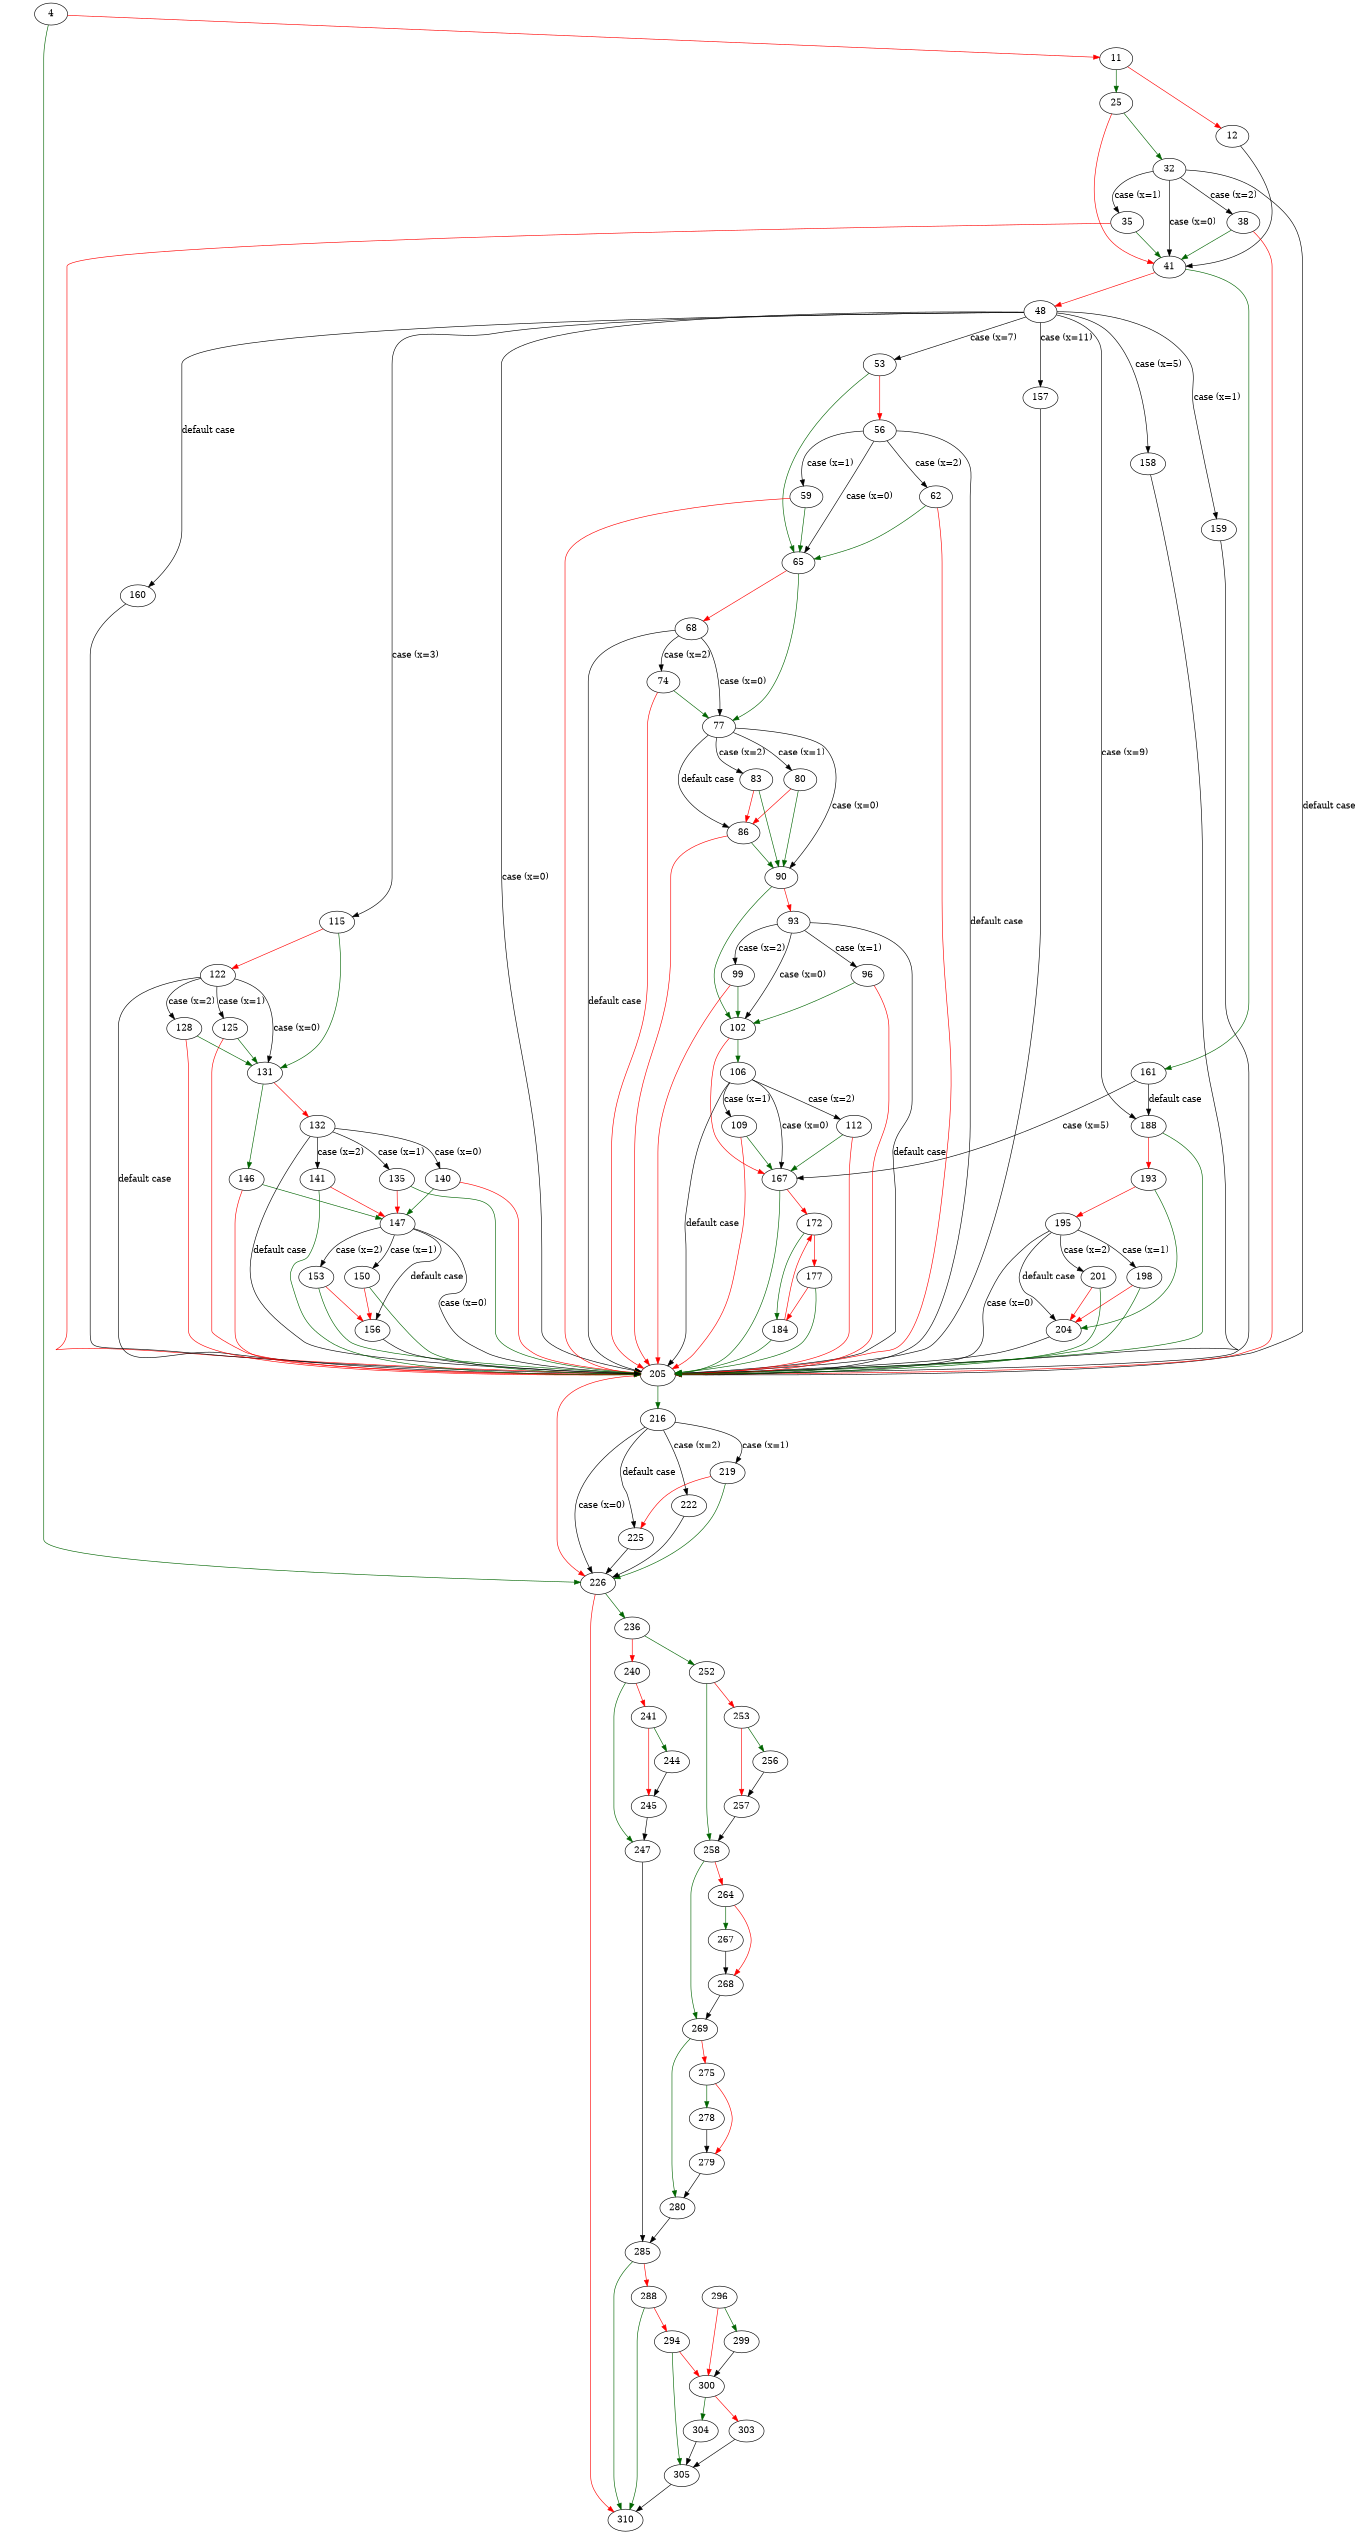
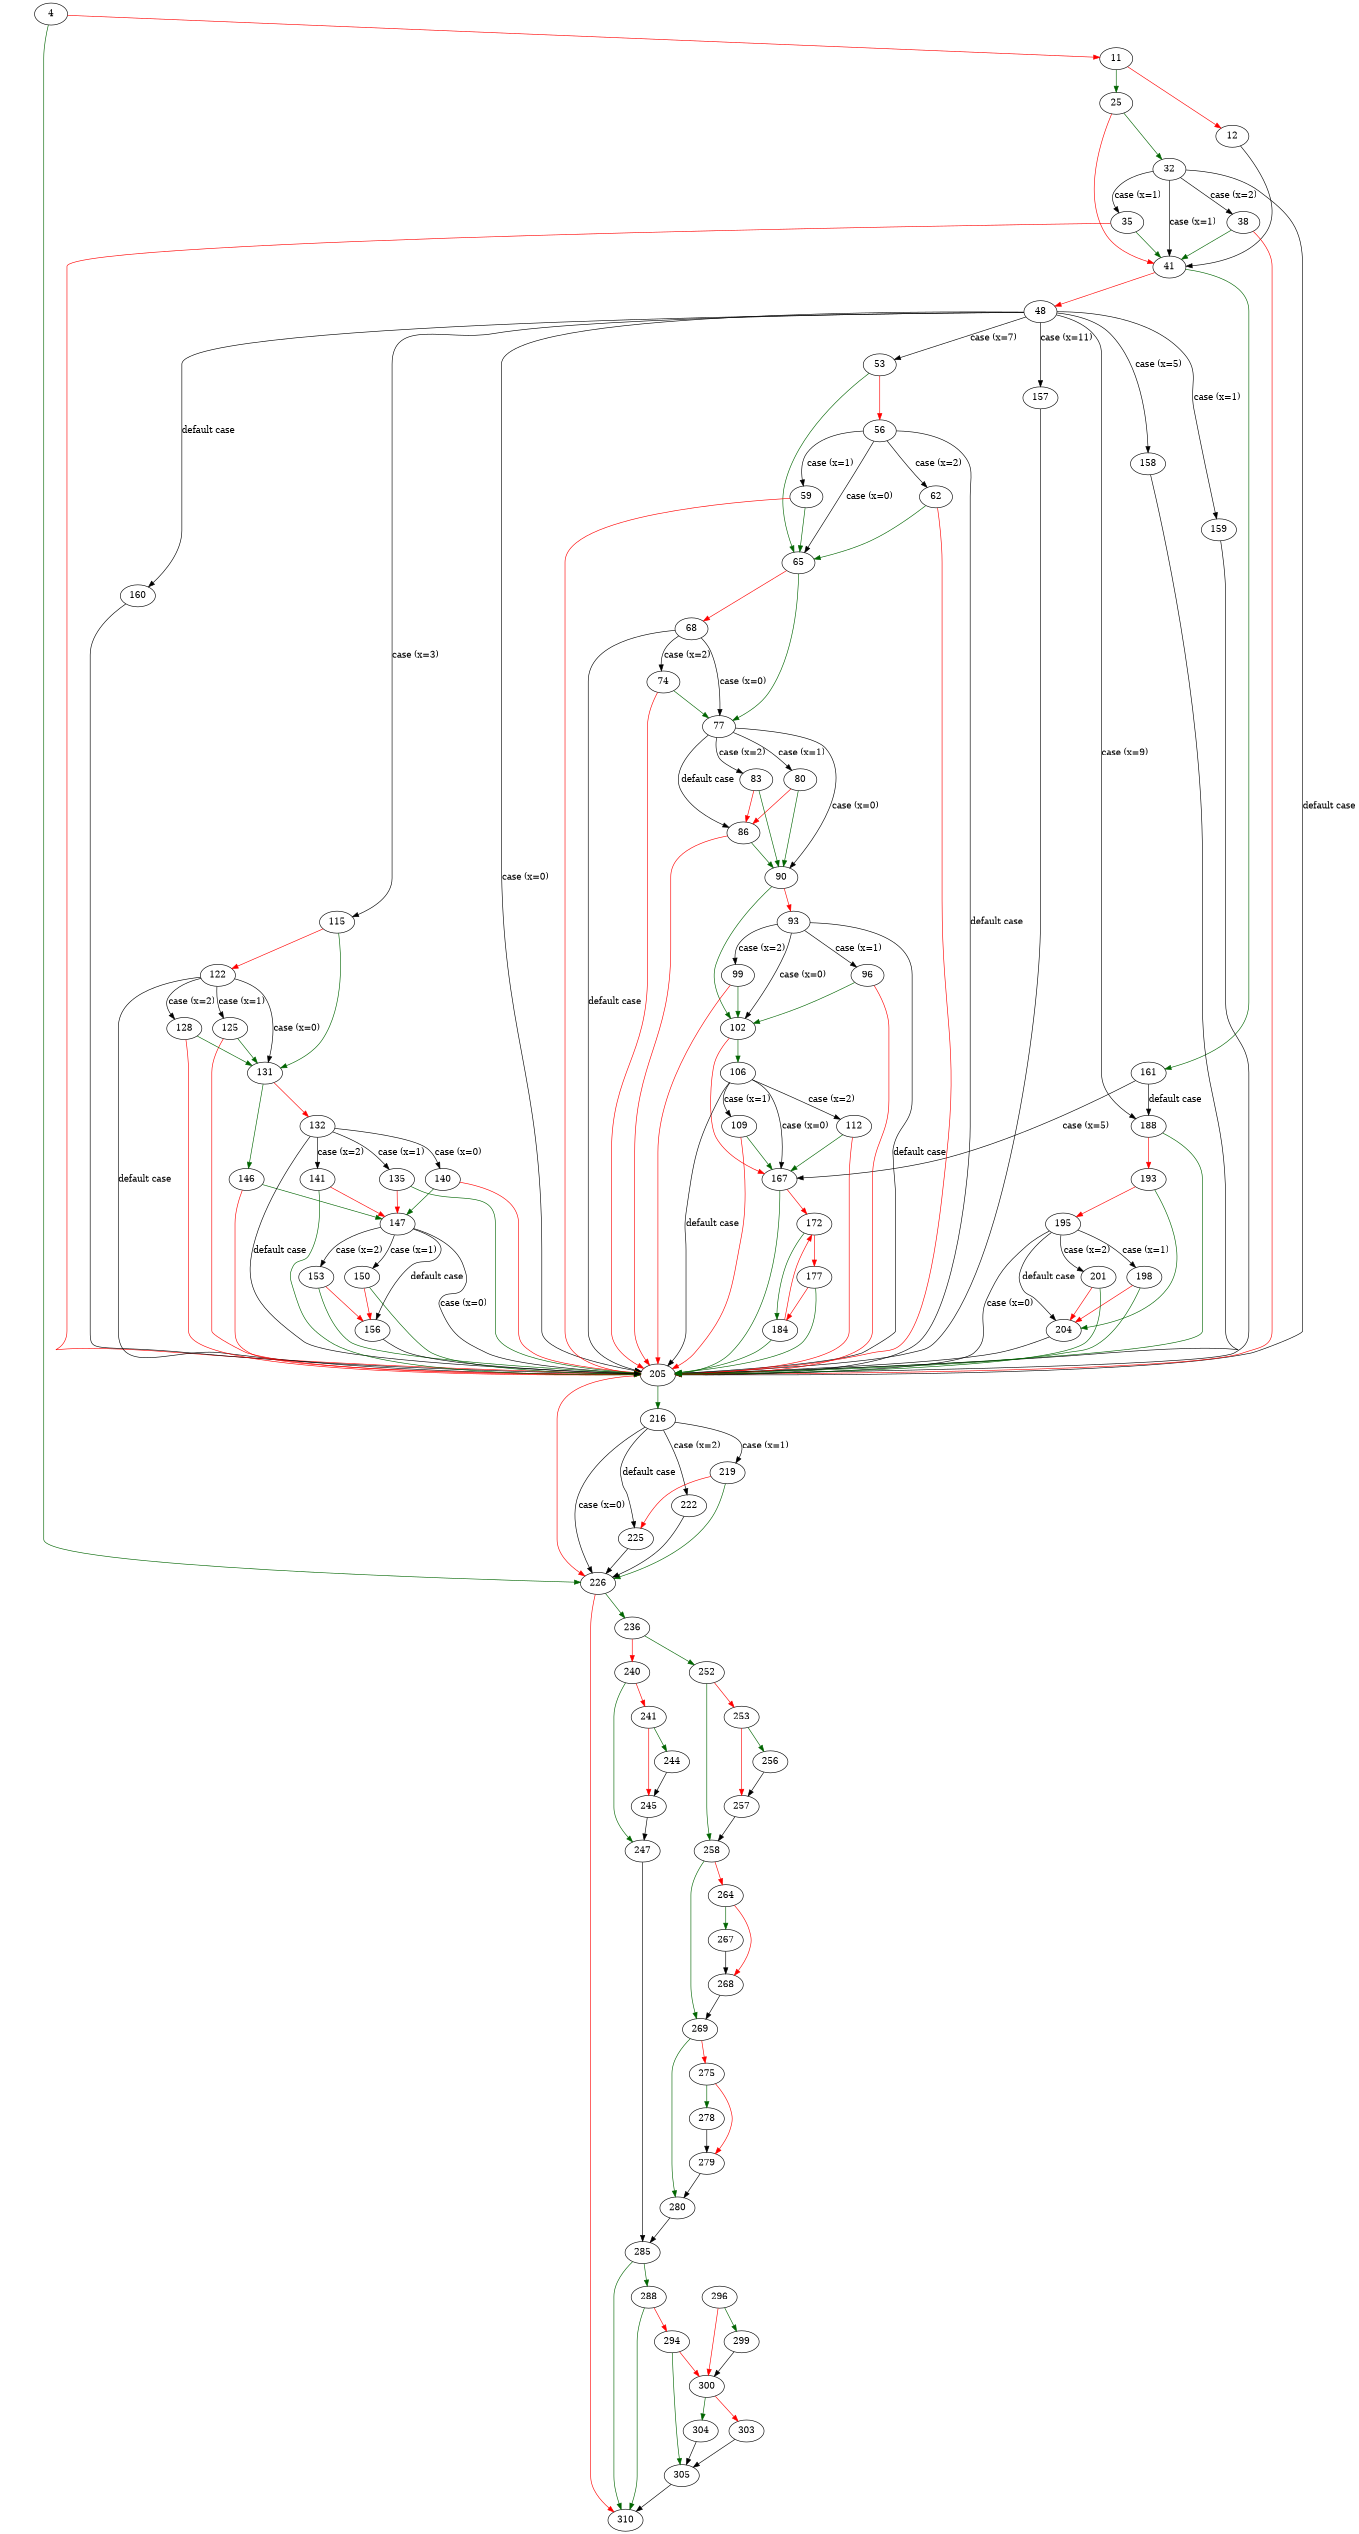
(1193, 222) -> (1193, 222)
(645, 2272) -> (645, 2272)
